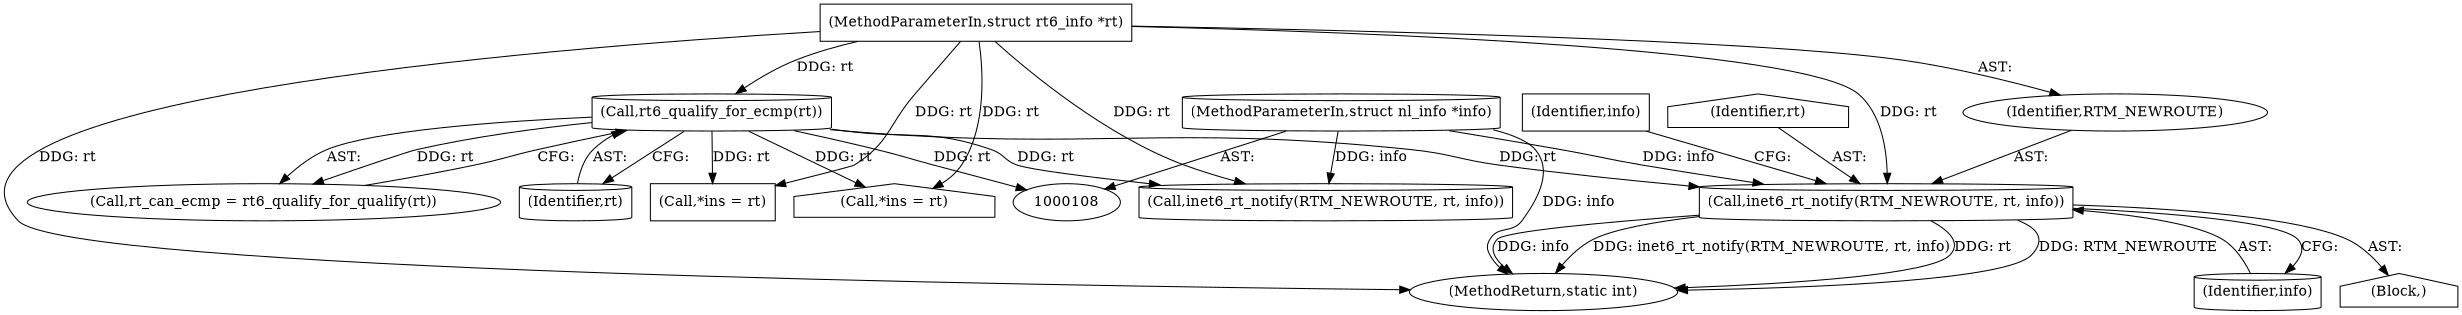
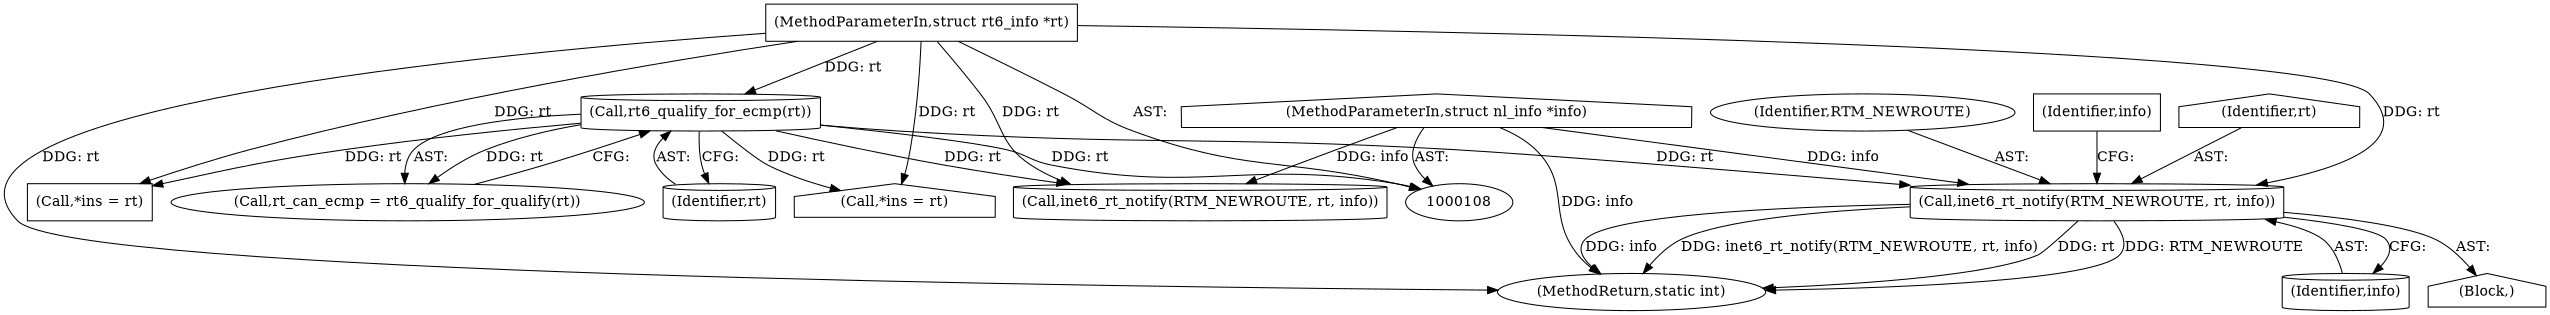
(1593, 39) -> (1185, 148)
(1341, 112) -> (1437, 112)
